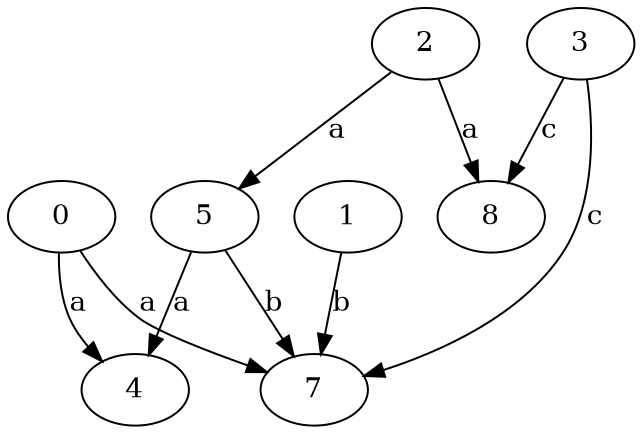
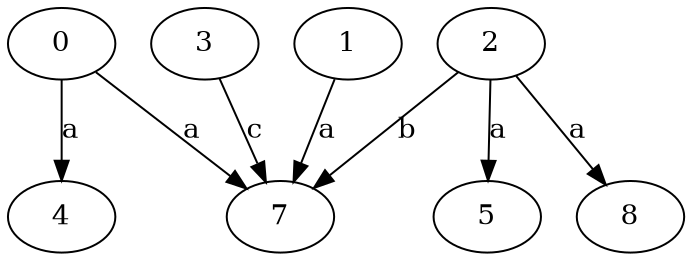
(541, 121) -> none
(174, 294) -> none
(254, 295) -> (394, 124)
(342, 303) -> (327, 130)
